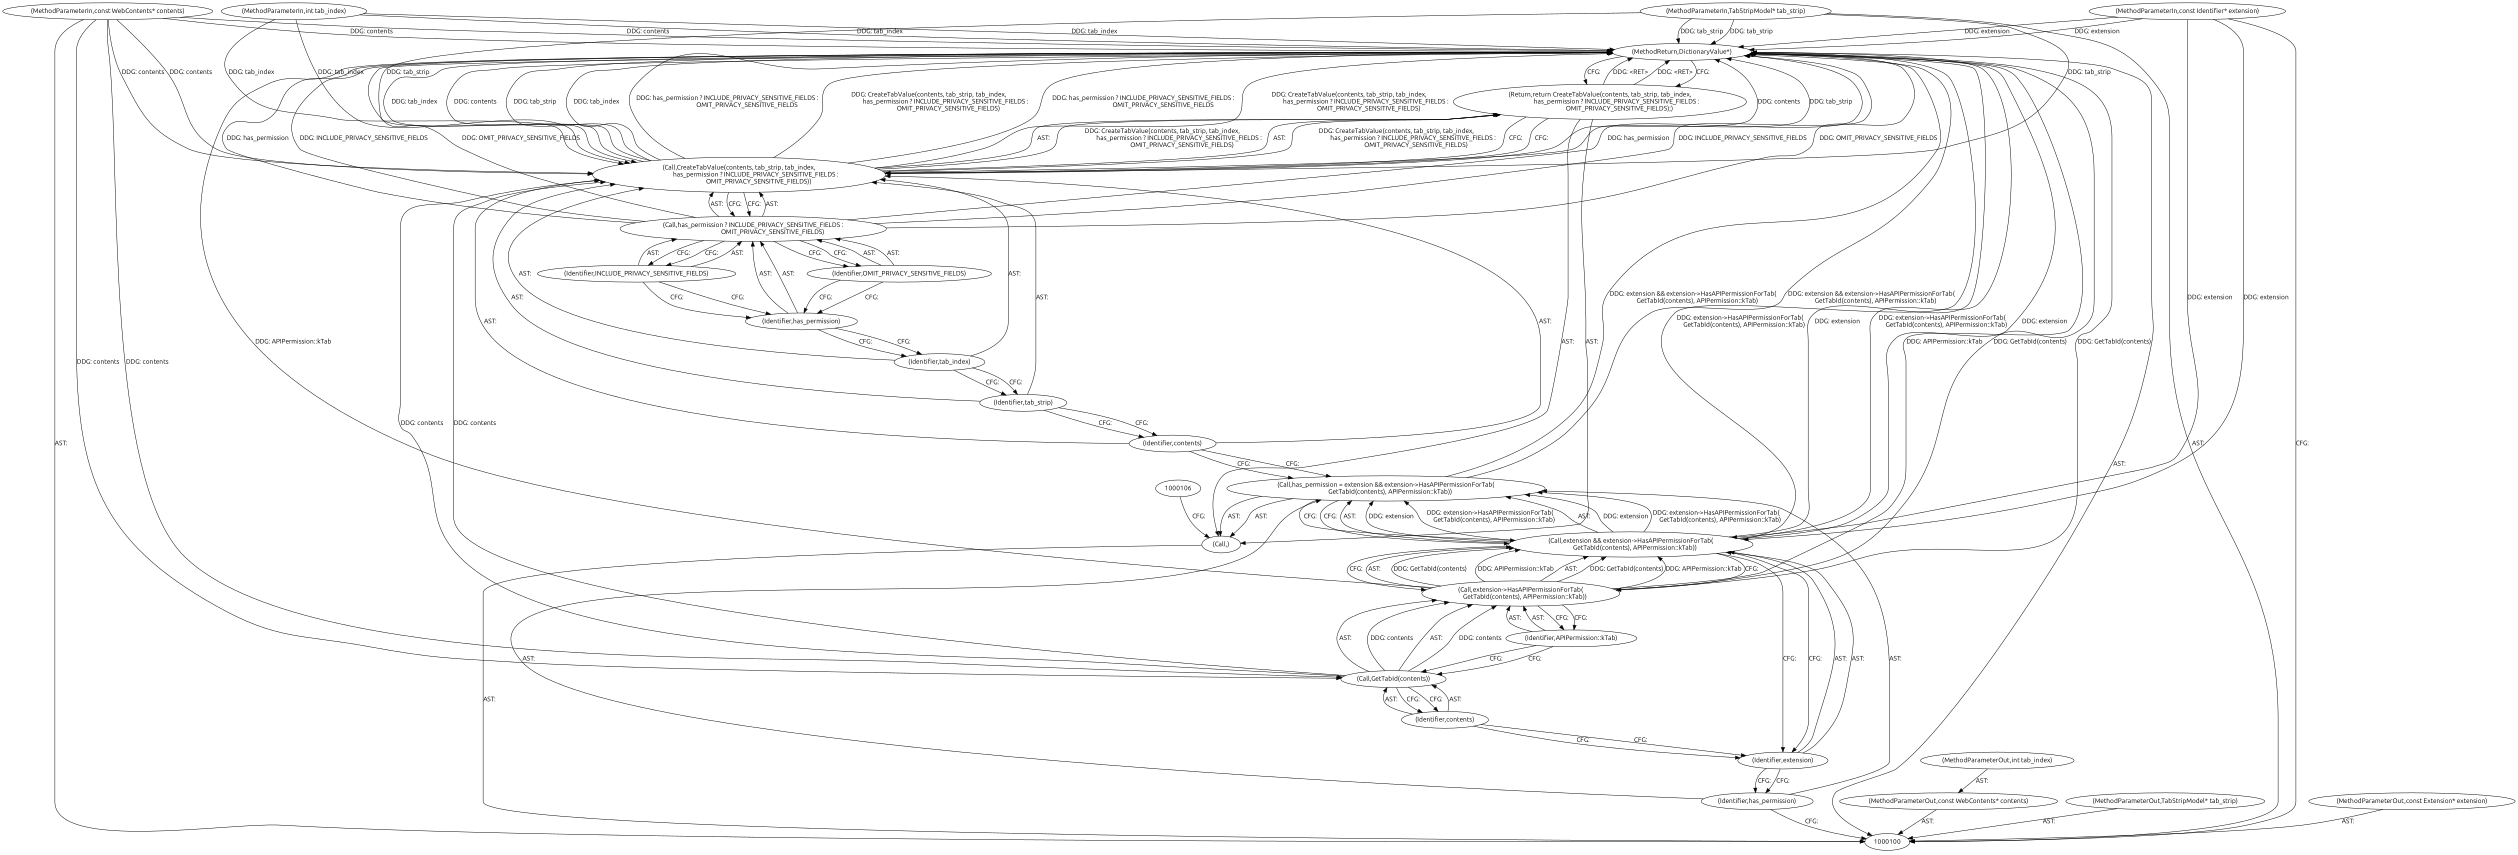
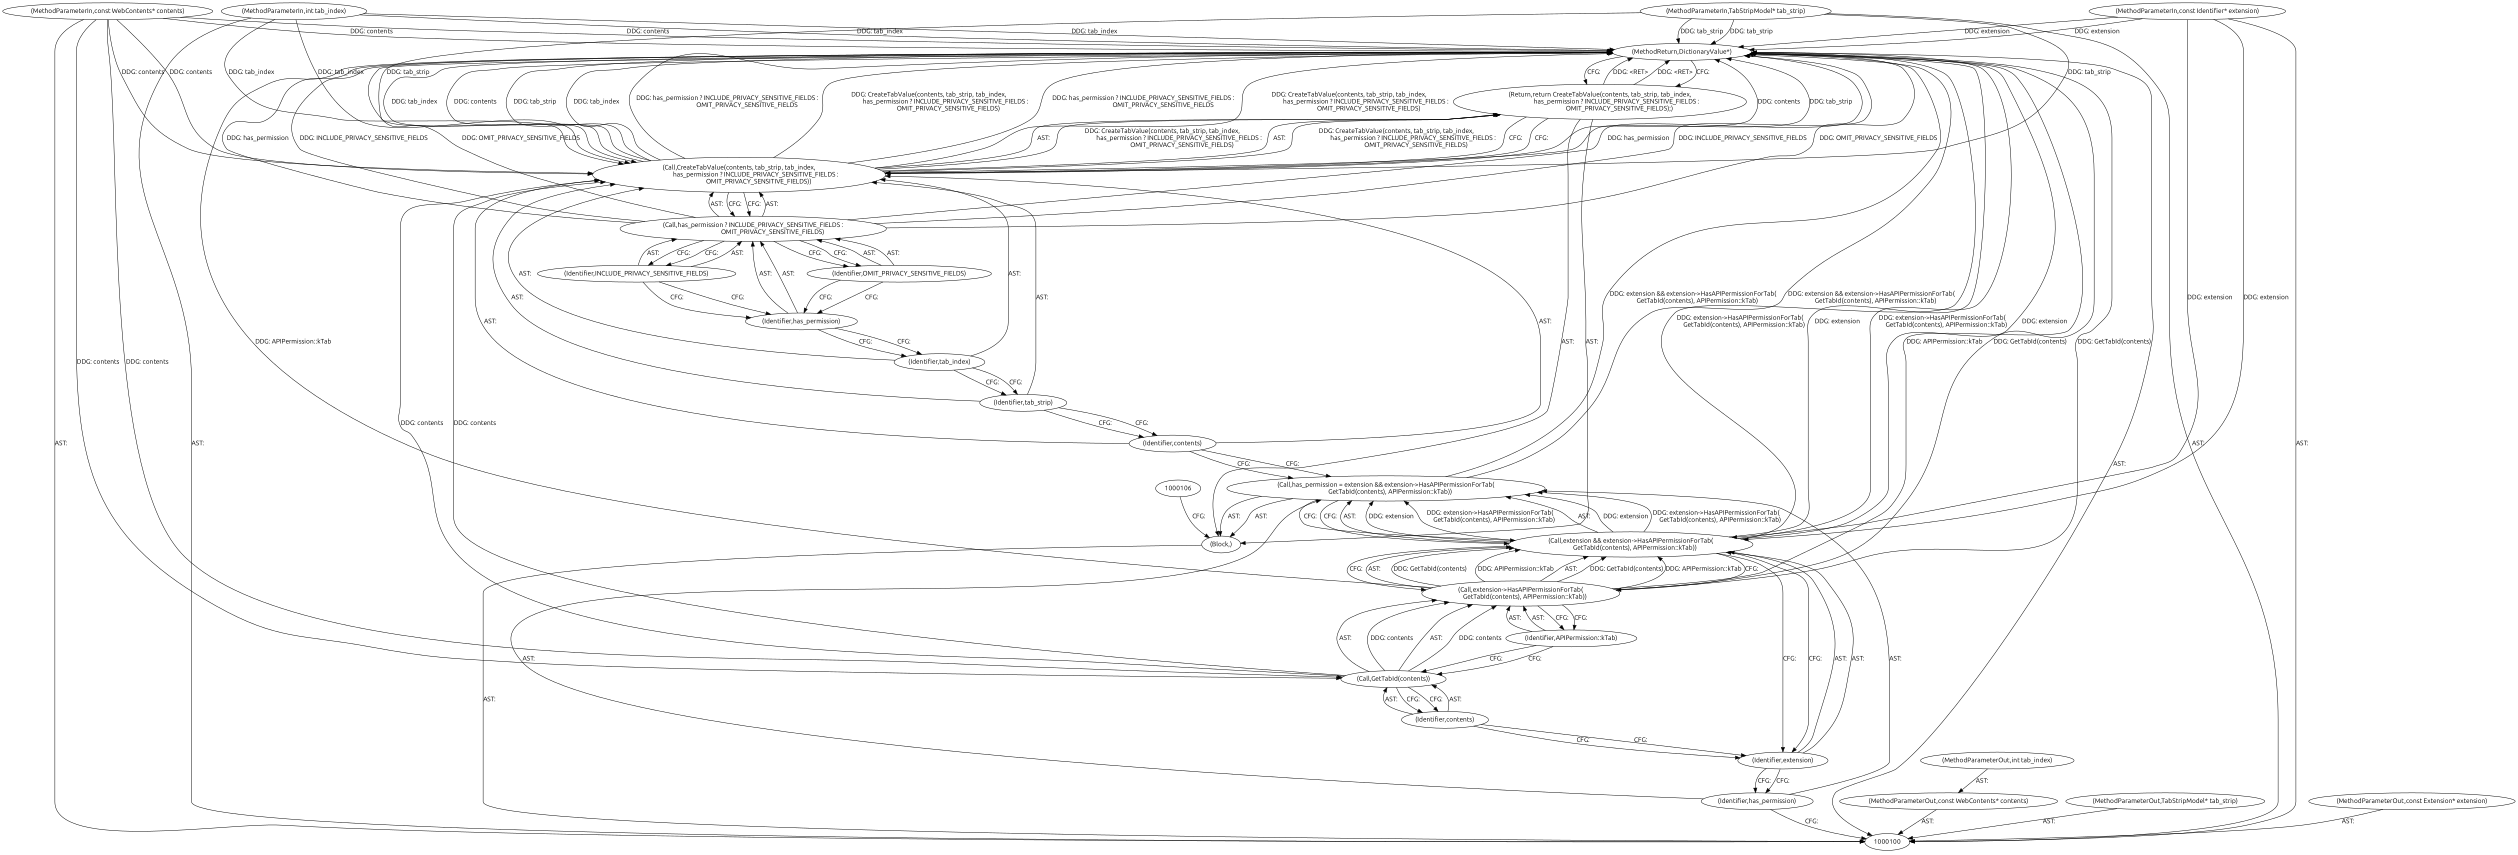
(2303, 444) -> (2303, 444)
(1221, 544) -> (1221, 544)
none -> (601, 832)
